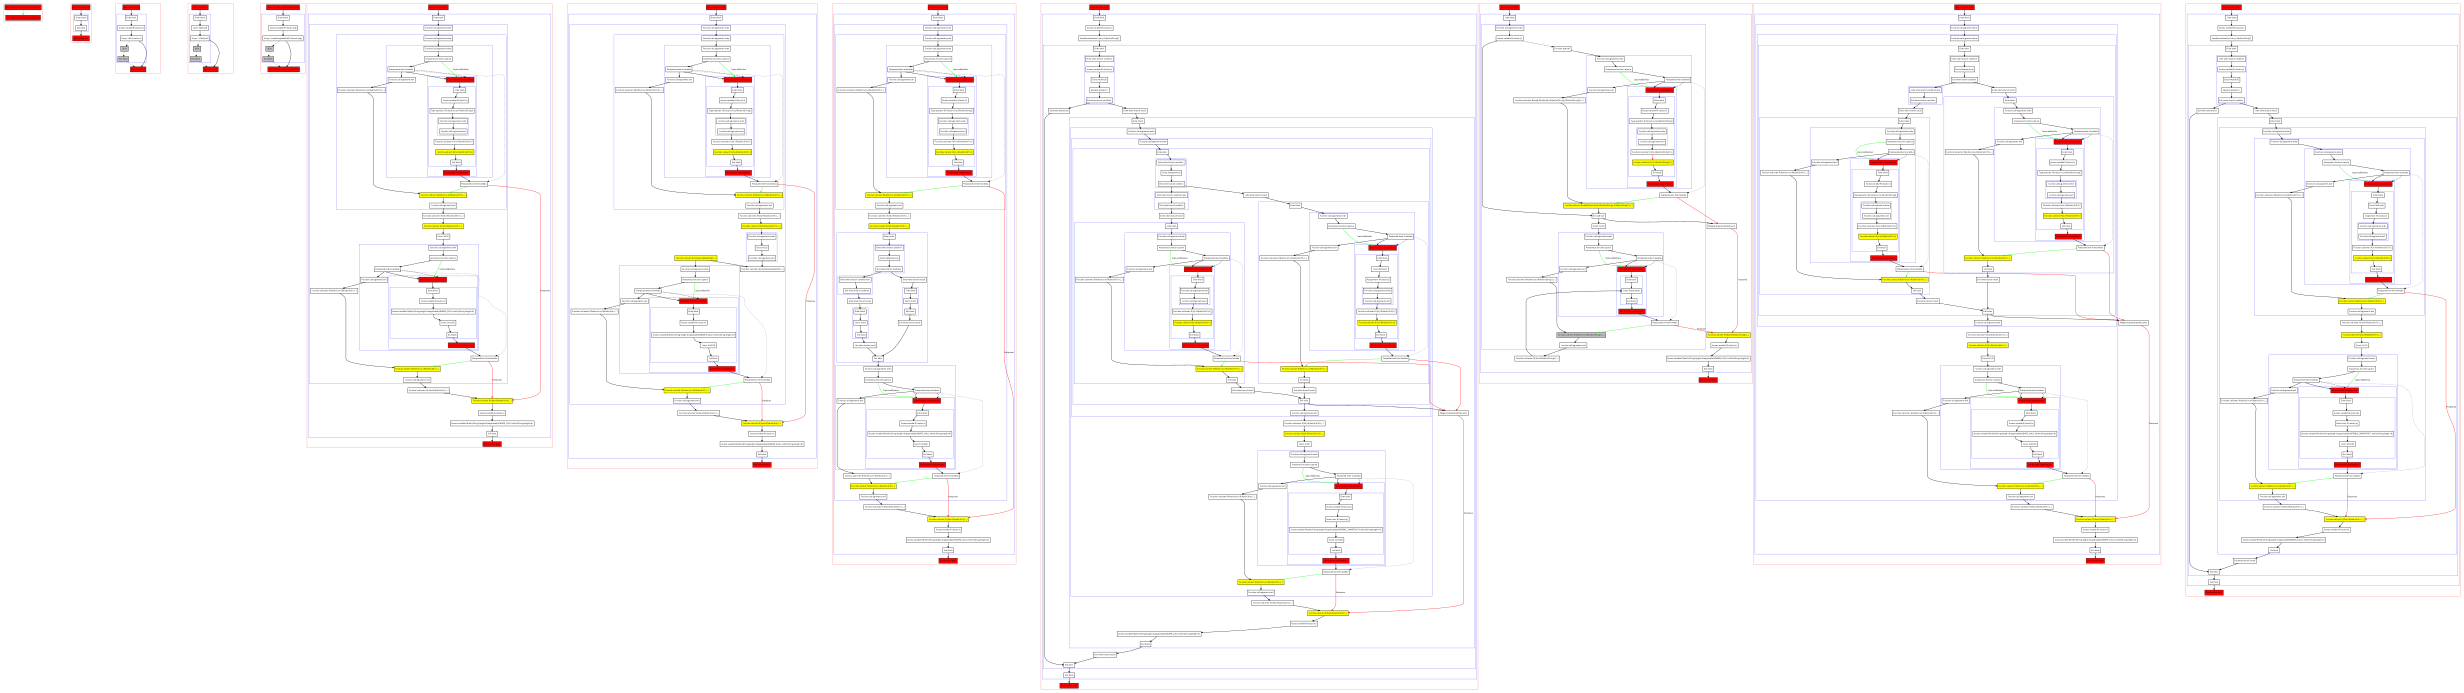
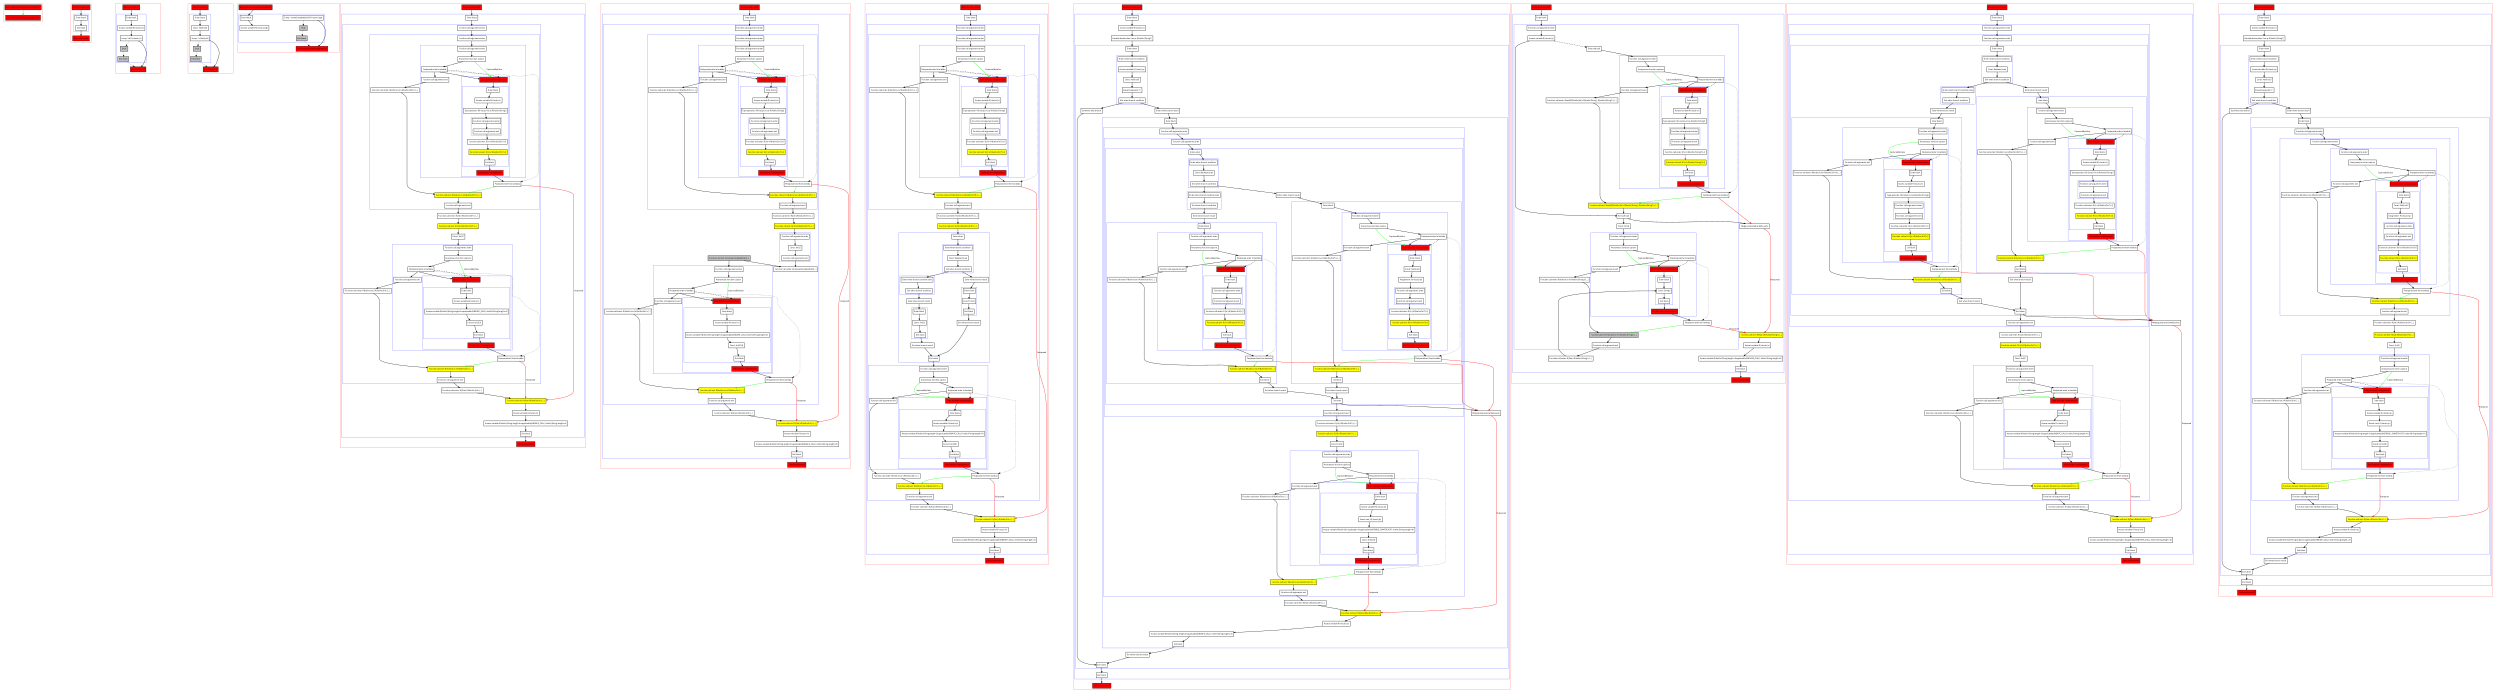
(283, 33) -> none
(1562, 49) -> (1594, 49)
(696, 258) -> (729, 258)
(1631, 291) -> (1664, 291)
